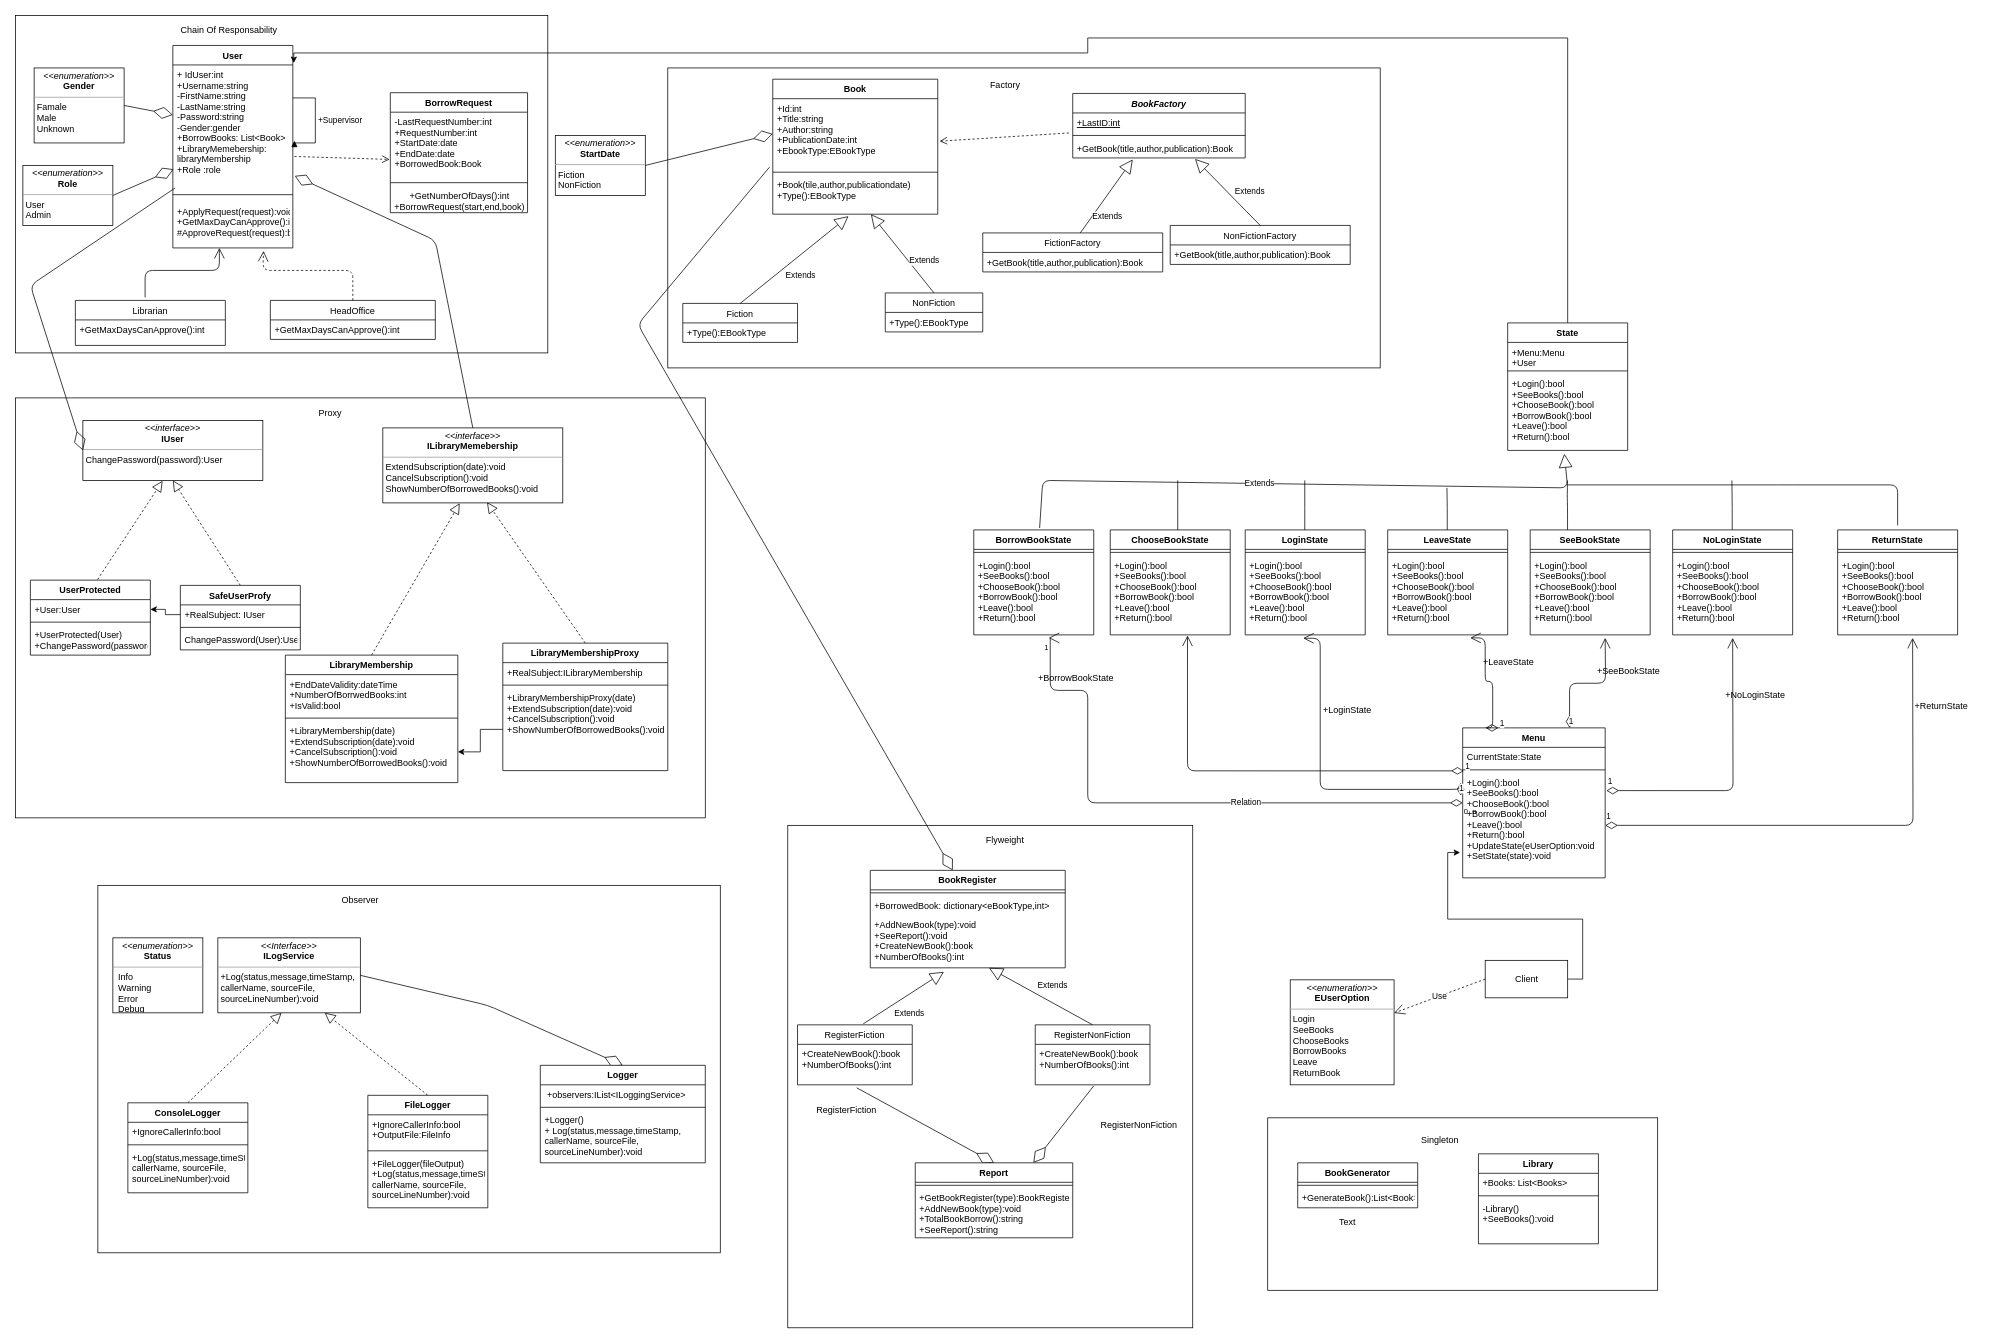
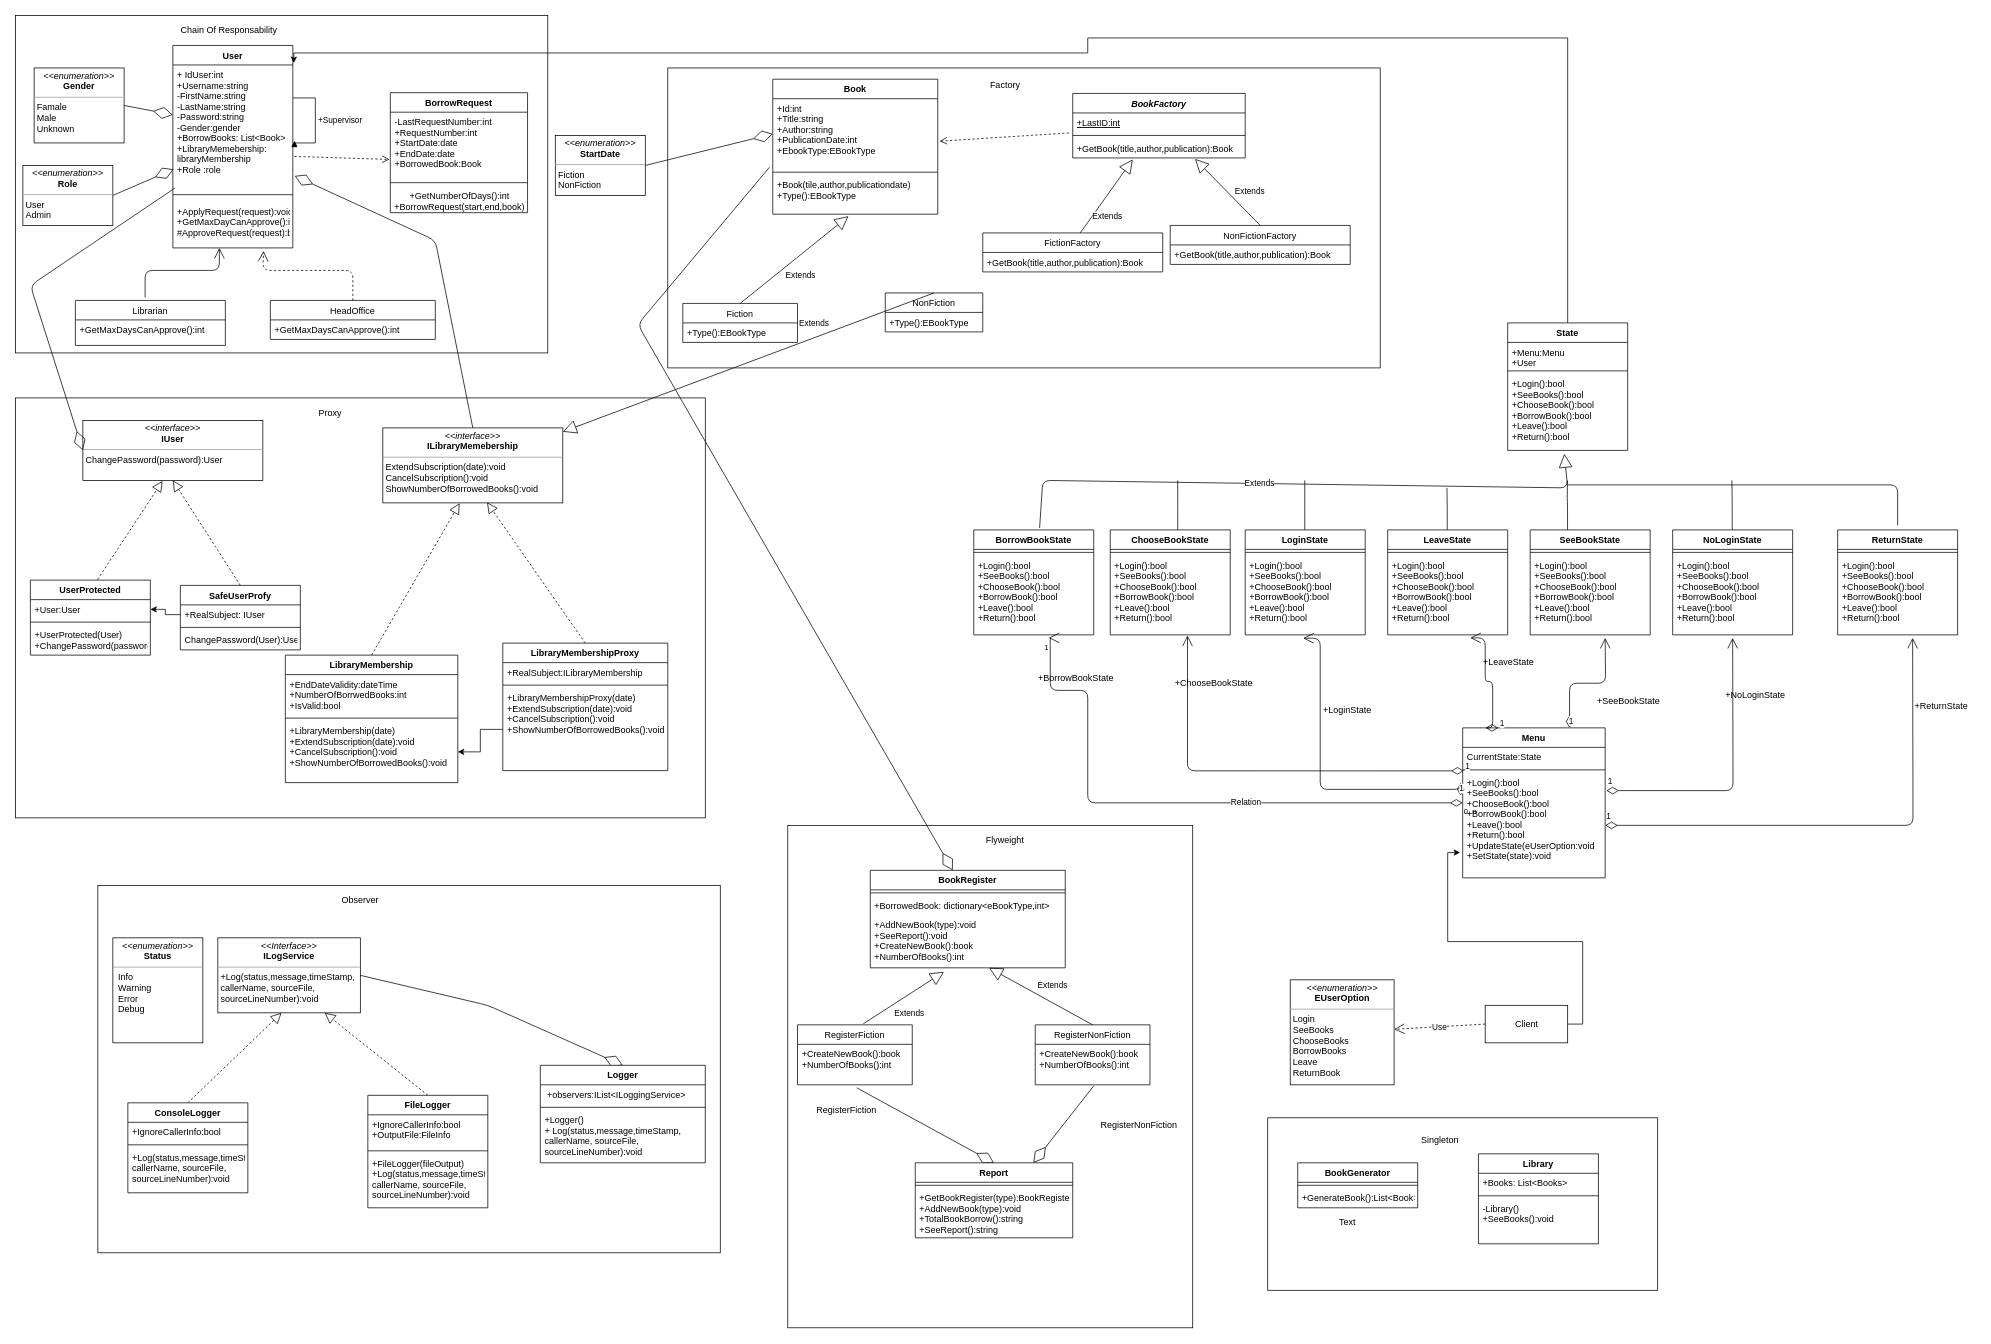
(906, 258) -> (754, 360)
(1629, 672) -> (1629, 702)
none -> (1214, 684)
(158, 975) -> (158, 990)
(1527, 979) -> (1527, 1024)
